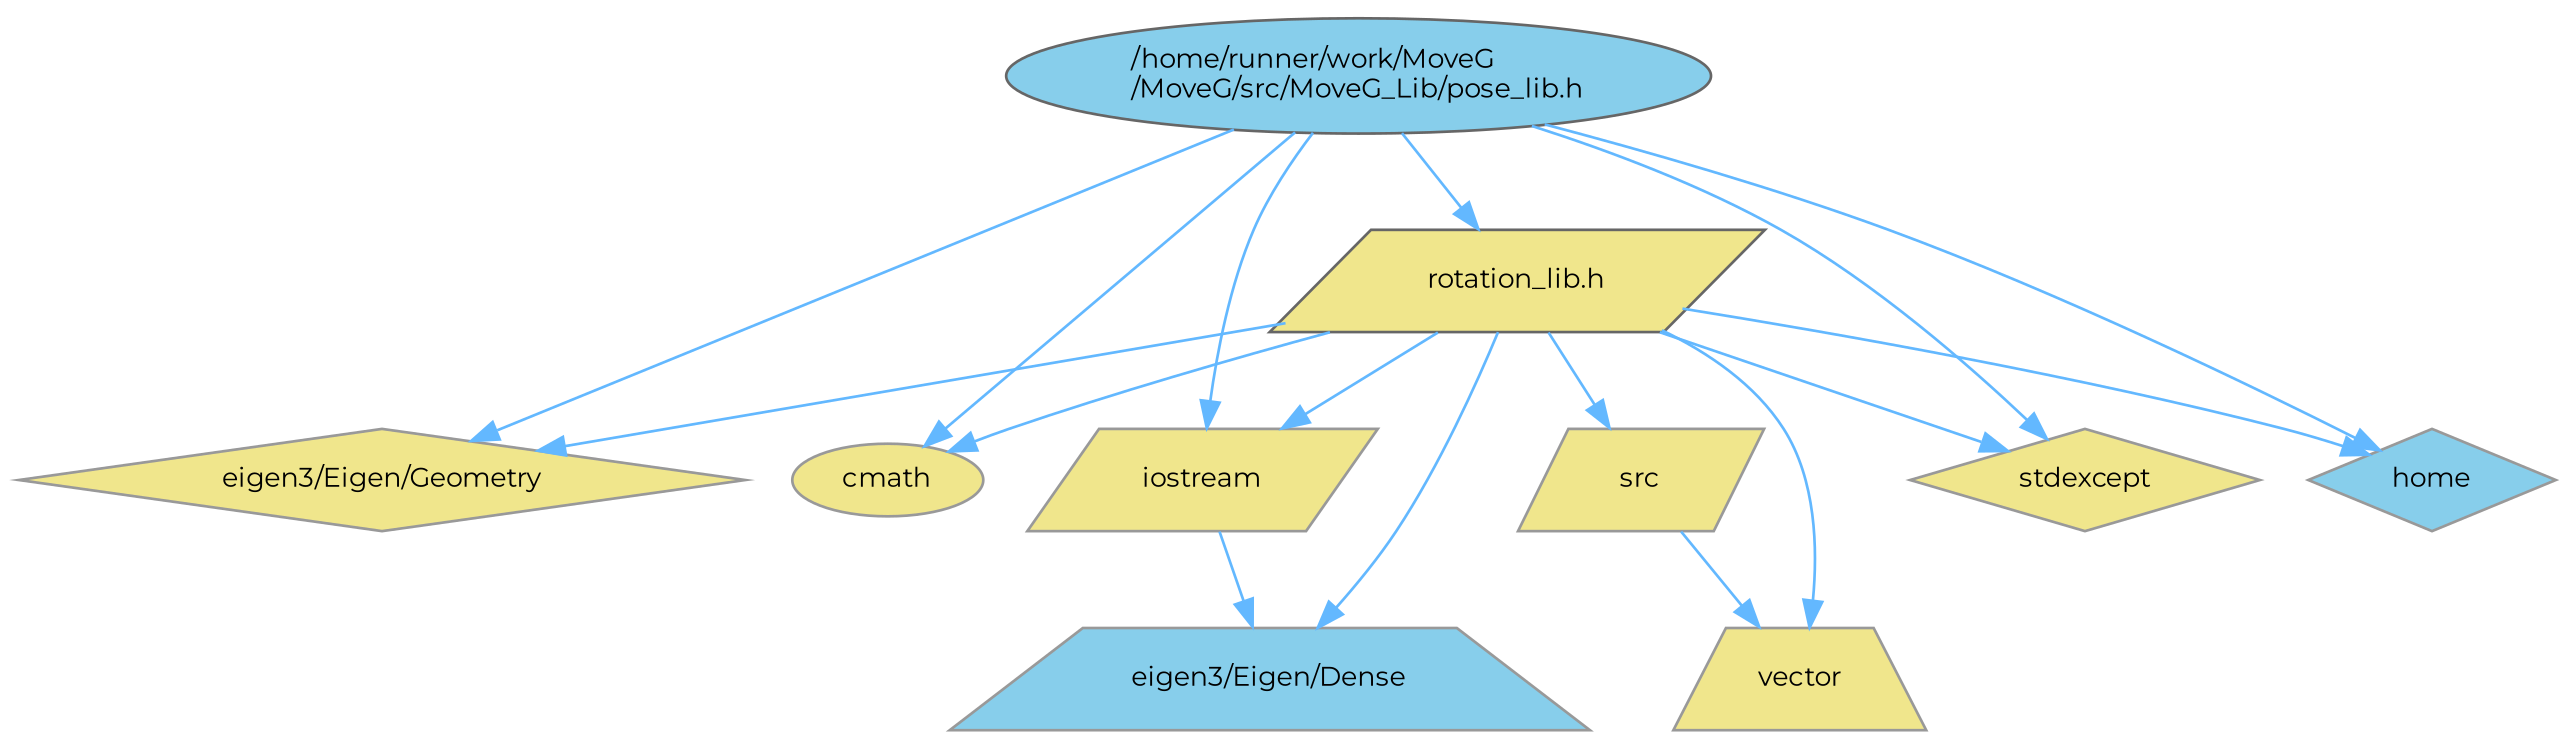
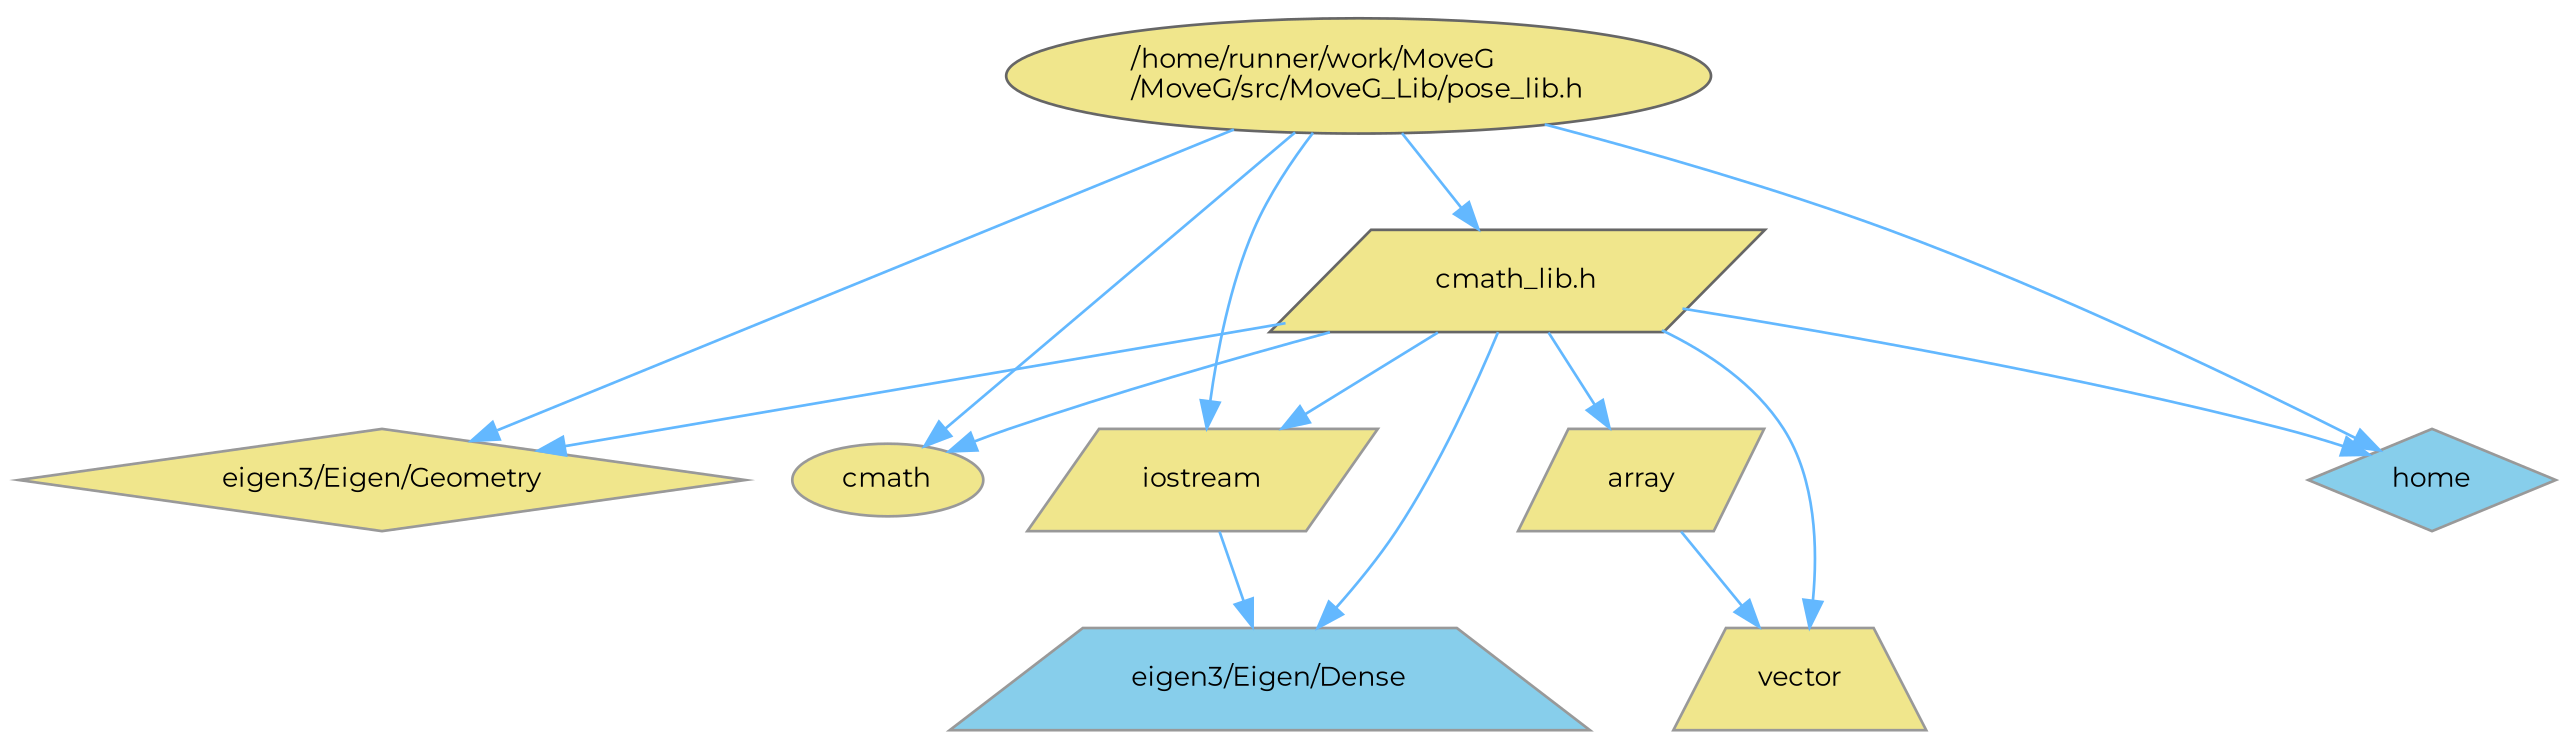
(1359, 76) -> (1359, 76)
(1517, 281) -> (1517, 281)
(1641, 480) -> (1641, 480)
(2085, 480) -> none
